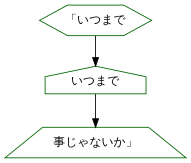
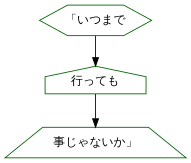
(96, 81) -> (96, 81)
